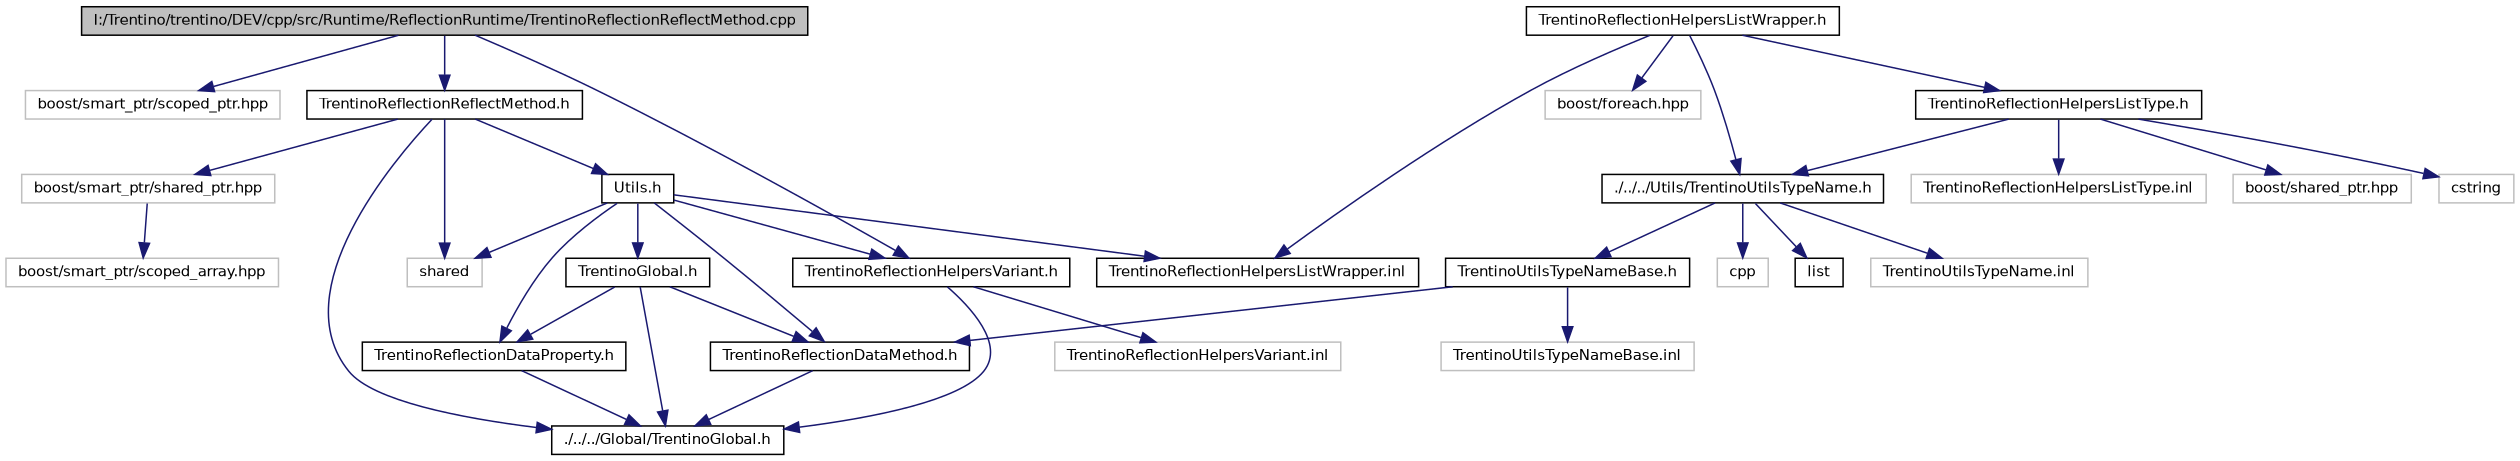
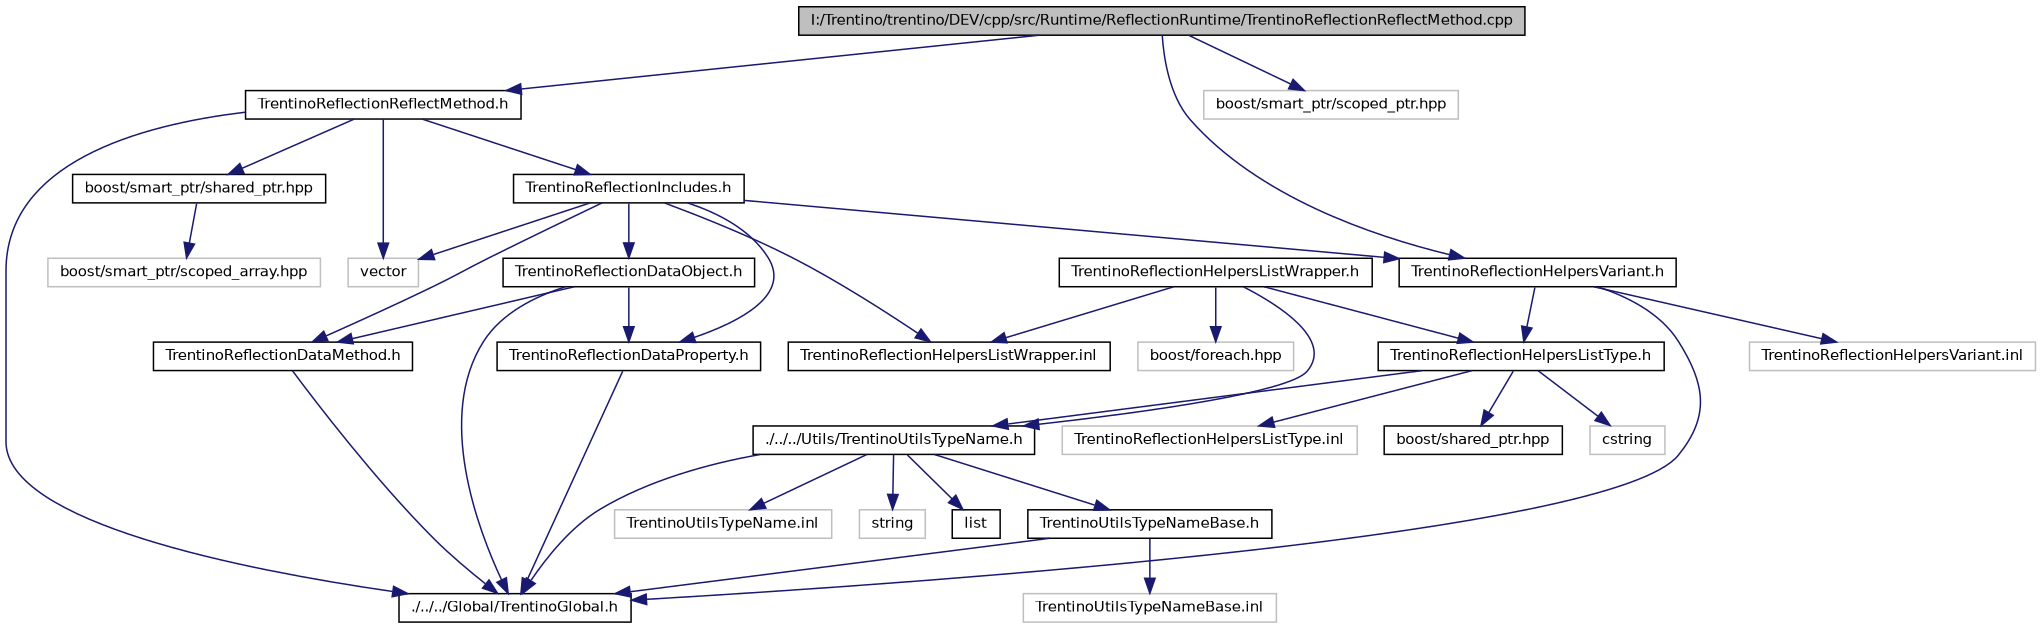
(148, 189) -> (199, 189)
(638, 189) -> (629, 189)
(2322, 189) -> (1473, 440)
(445, 272) -> (383, 272)
(638, 272) -> (629, 272)
(1743, 272) -> (892, 524)
none -> (1531, 307)
(1211, 314) -> (840, 565)
none -> (631, 493)
